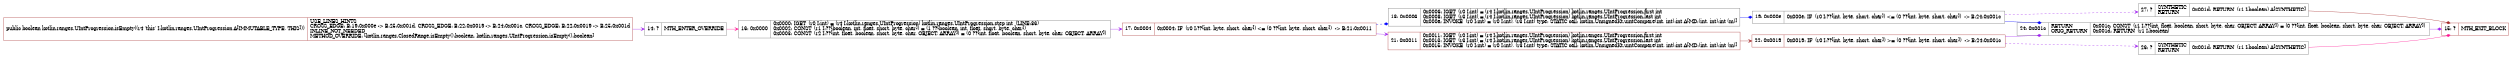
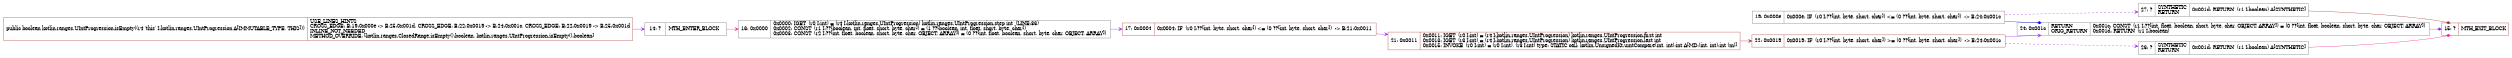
(1564, 17) -> none
(694, 29) -> (694, 29)
(2021, 36) -> (2021, 36)
